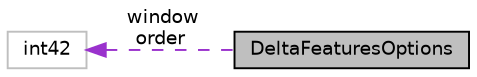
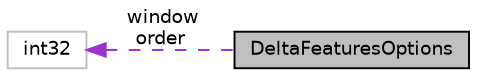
(47, 50) -> (47, 50)
